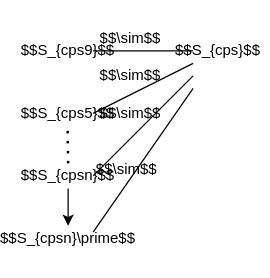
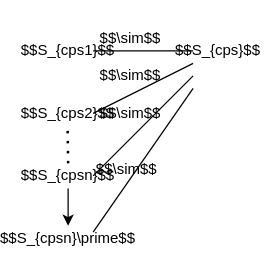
(68, 51) -> (68, 51)
(68, 113) -> (68, 113)
